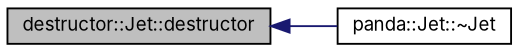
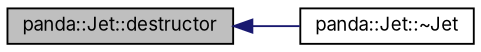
(139, 26) -> (120, 26)
